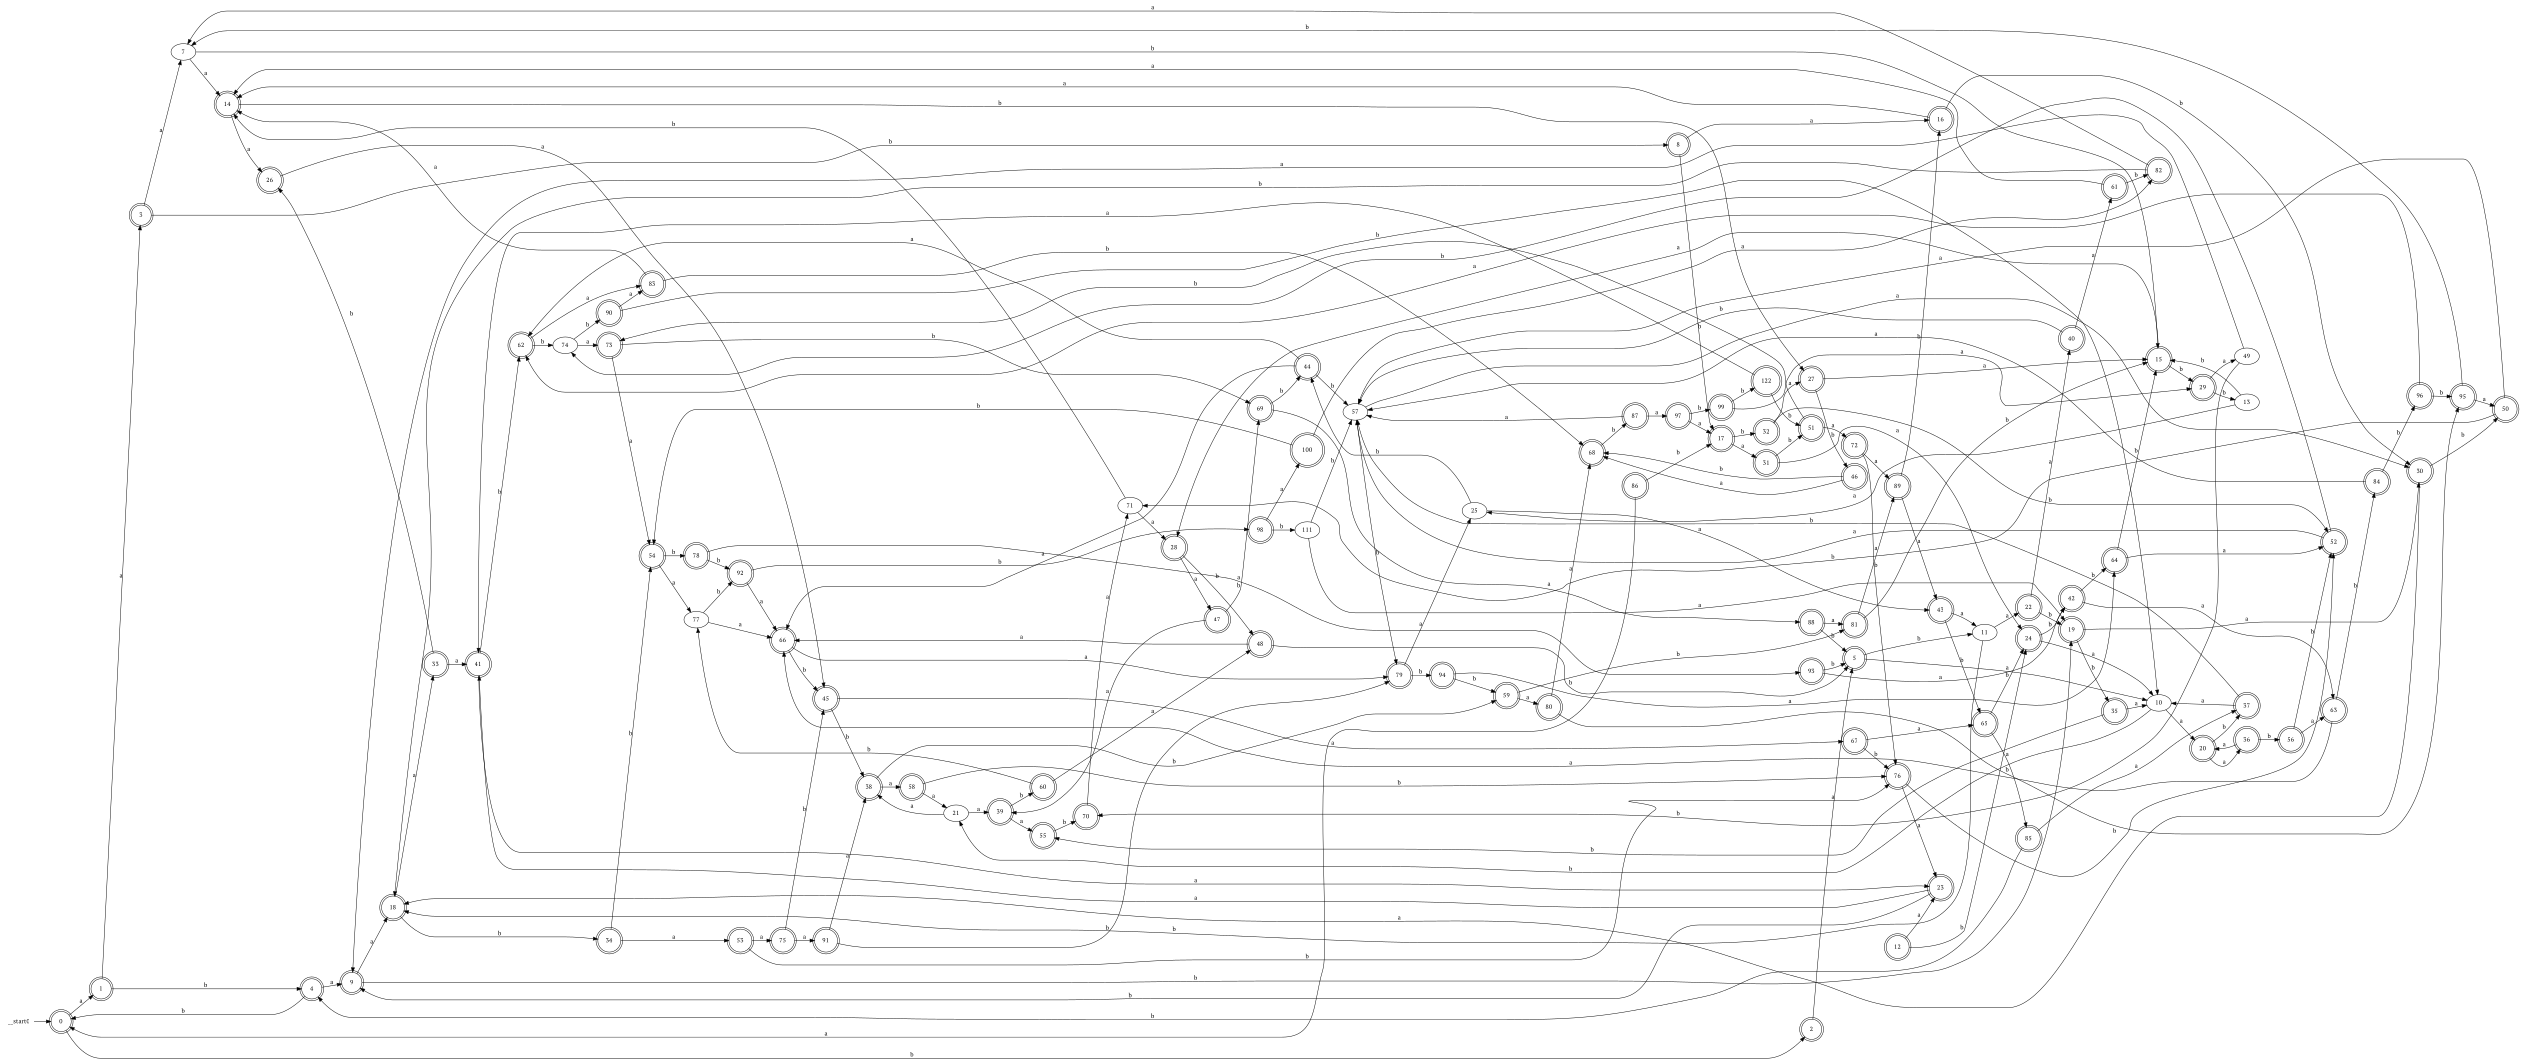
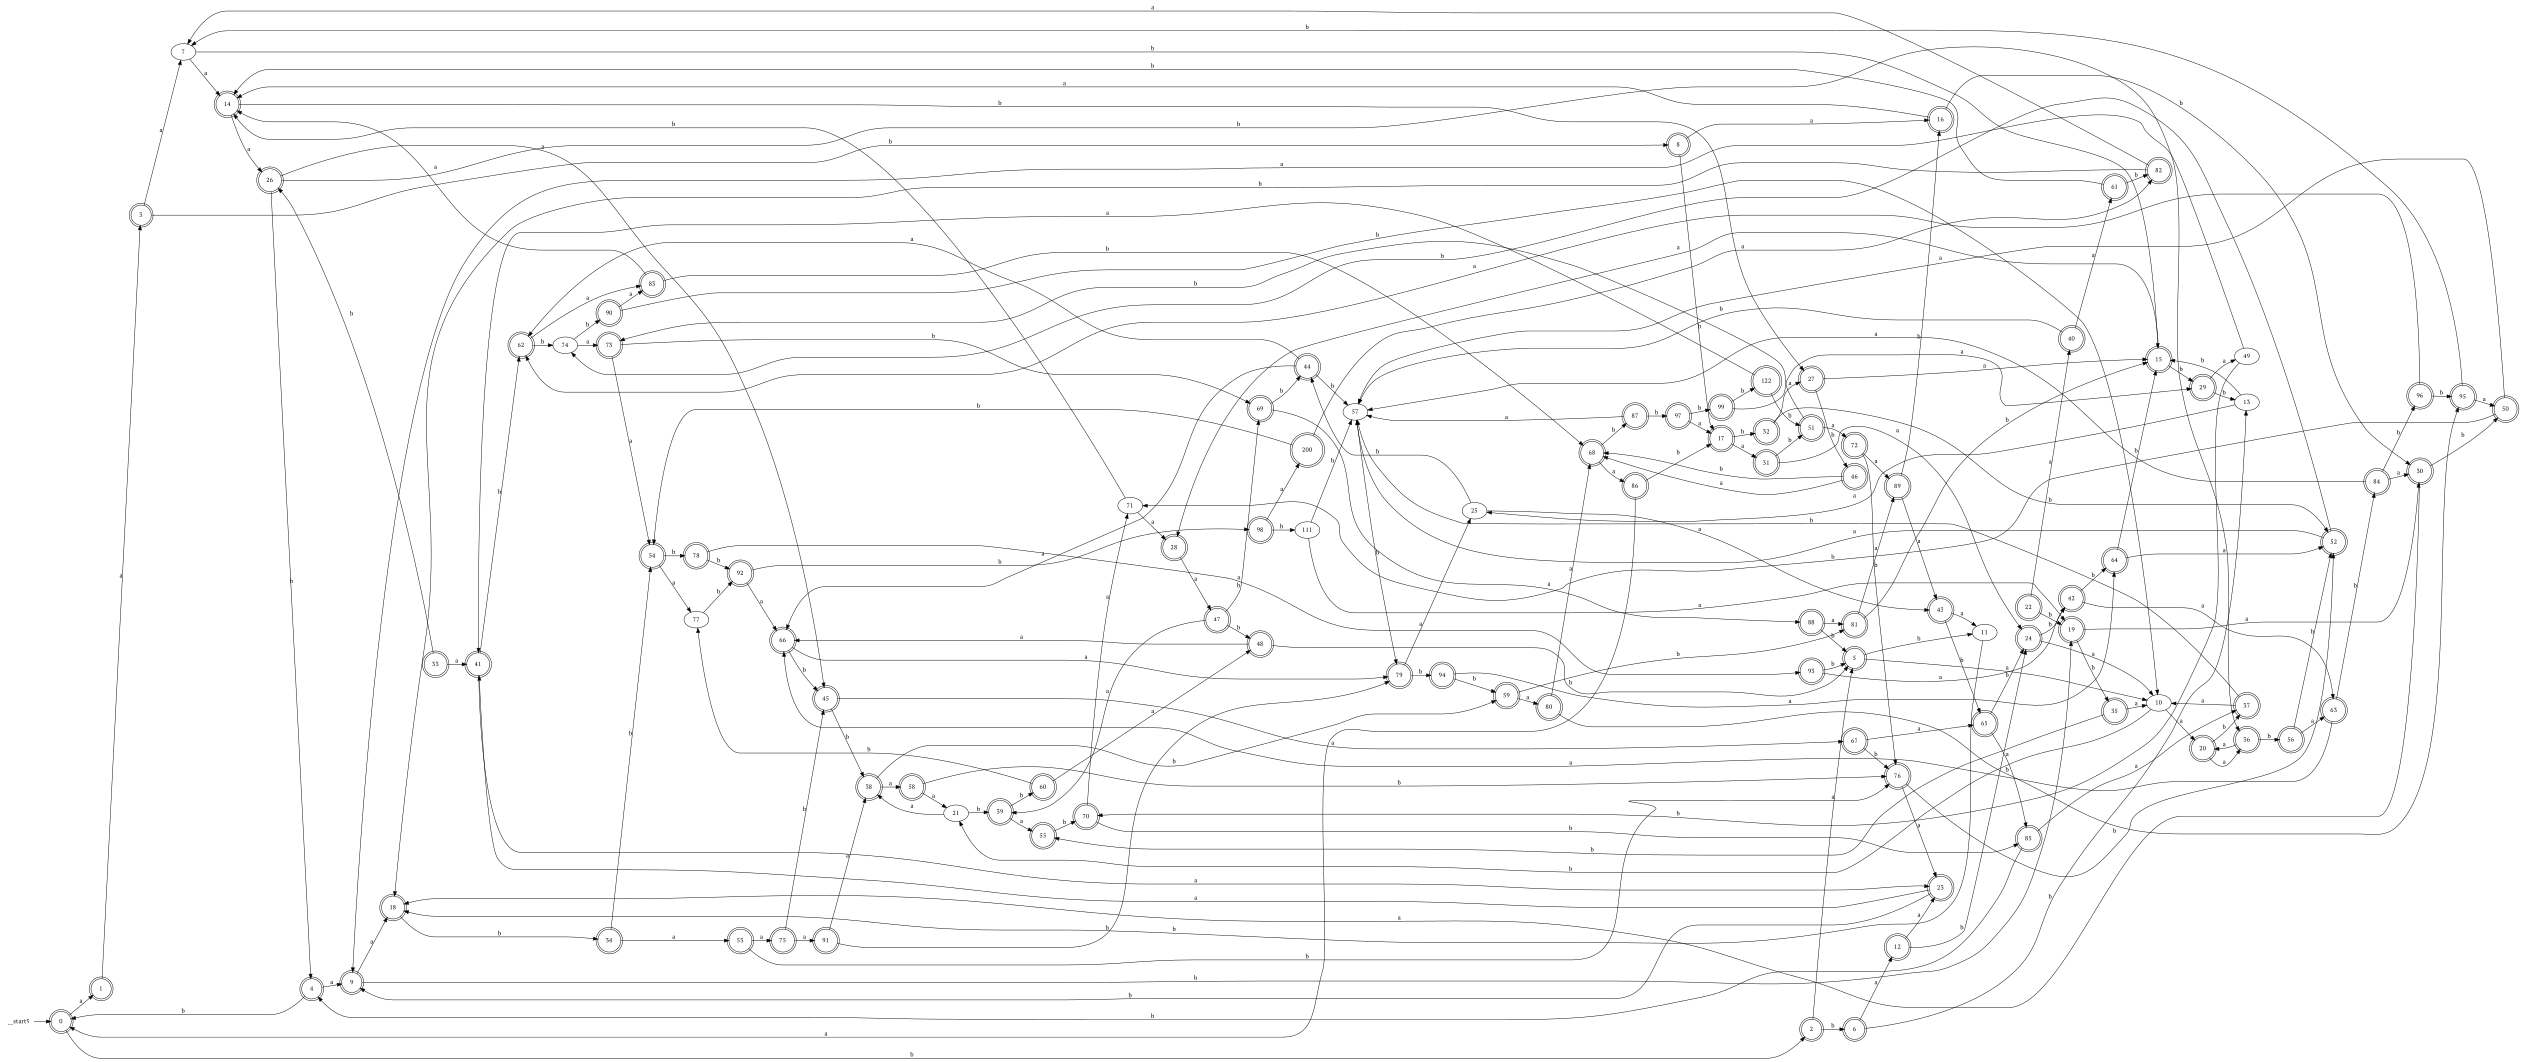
(1153, 66) -> (1153, 66)
none -> (1540, 106)
(1906, 299) -> (2396, 477)
(1657, 413) -> (1657, 413)
(1307, 450) -> (1307, 450)
none -> (1609, 472)
(1218, 592) -> (1237, 631)
(2004, 621) -> none
(738, 630) -> none
(414, 788) -> none
(979, 809) -> (979, 809)
none -> (1556, 832)
(204, 989) -> (291, 583)
(19, 1022) -> (19, 1022)
none -> (1855, 1029)
